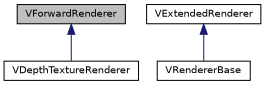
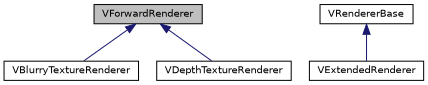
(204, 48) -> (367, 48)
none -> (71, 71)
